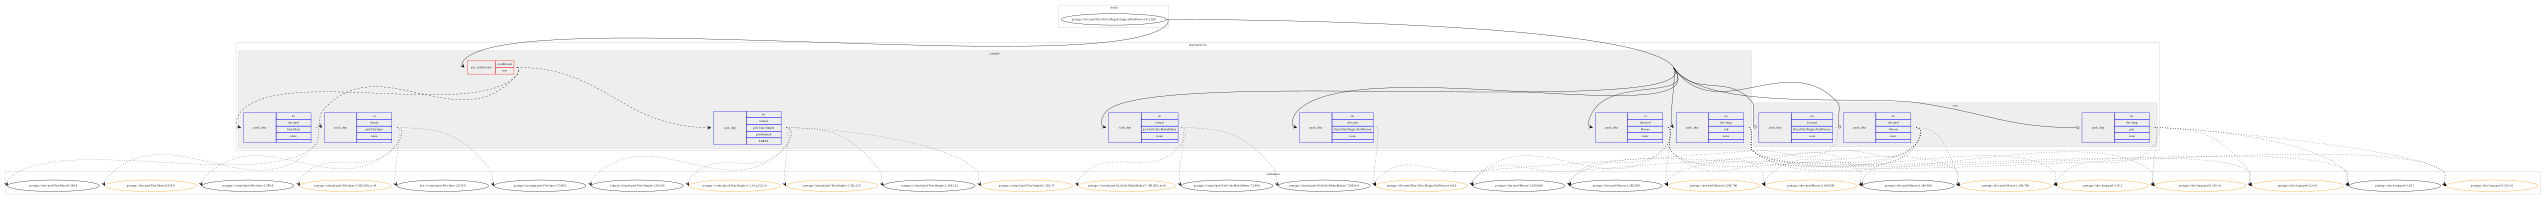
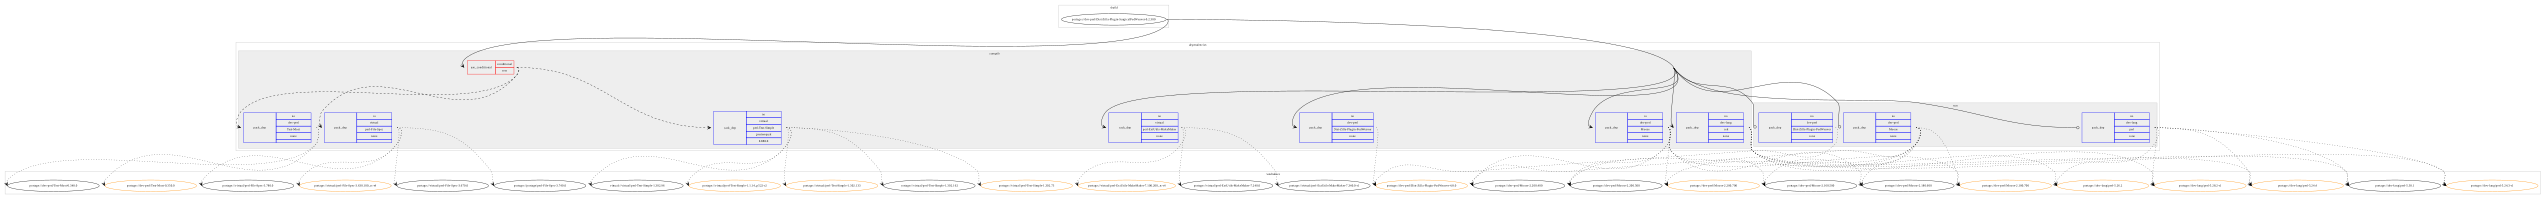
(443, 186) -> (443, 186)
(1811, 186) -> (1811, 186)
